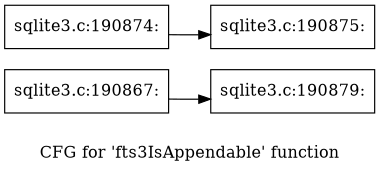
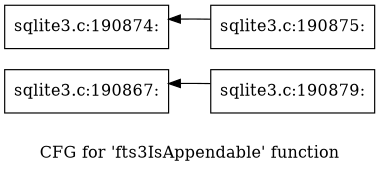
(184, 35) -> (195, 19)
(184, 99) -> (195, 83)
